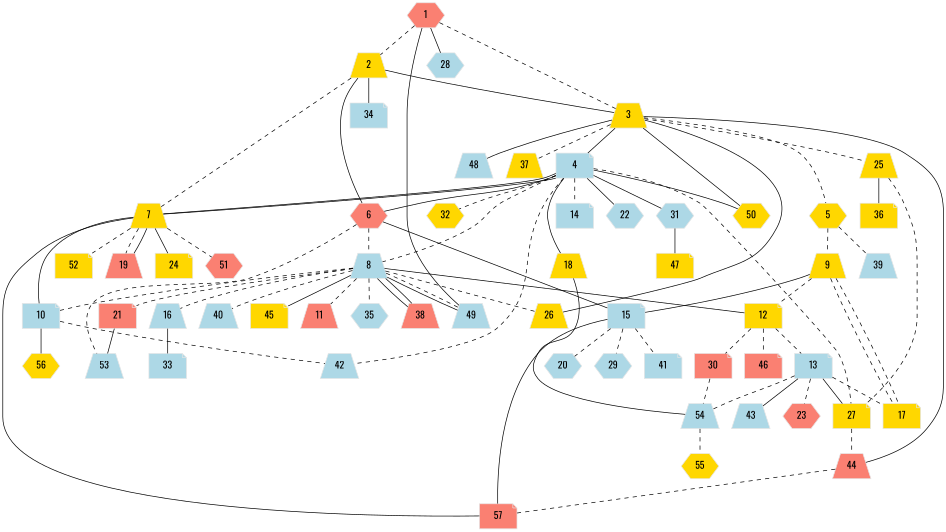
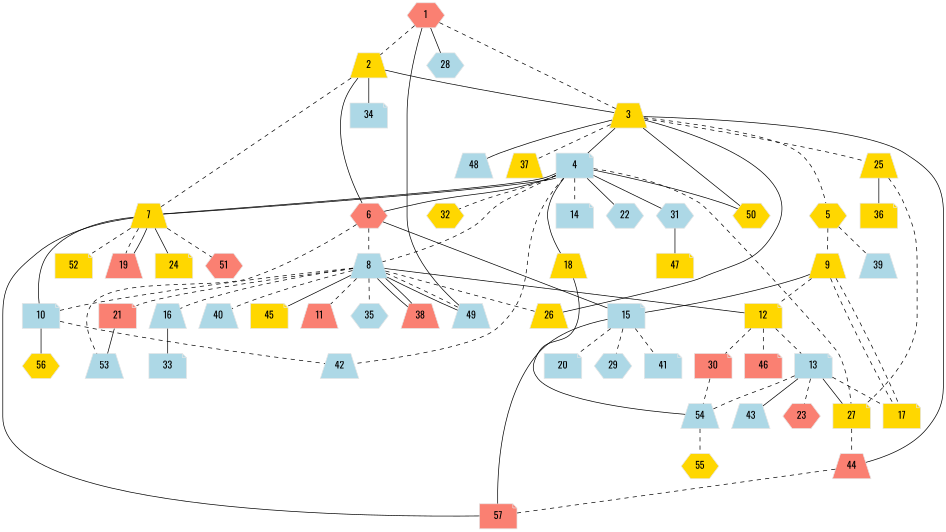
(563, 366) -> (563, 366)
